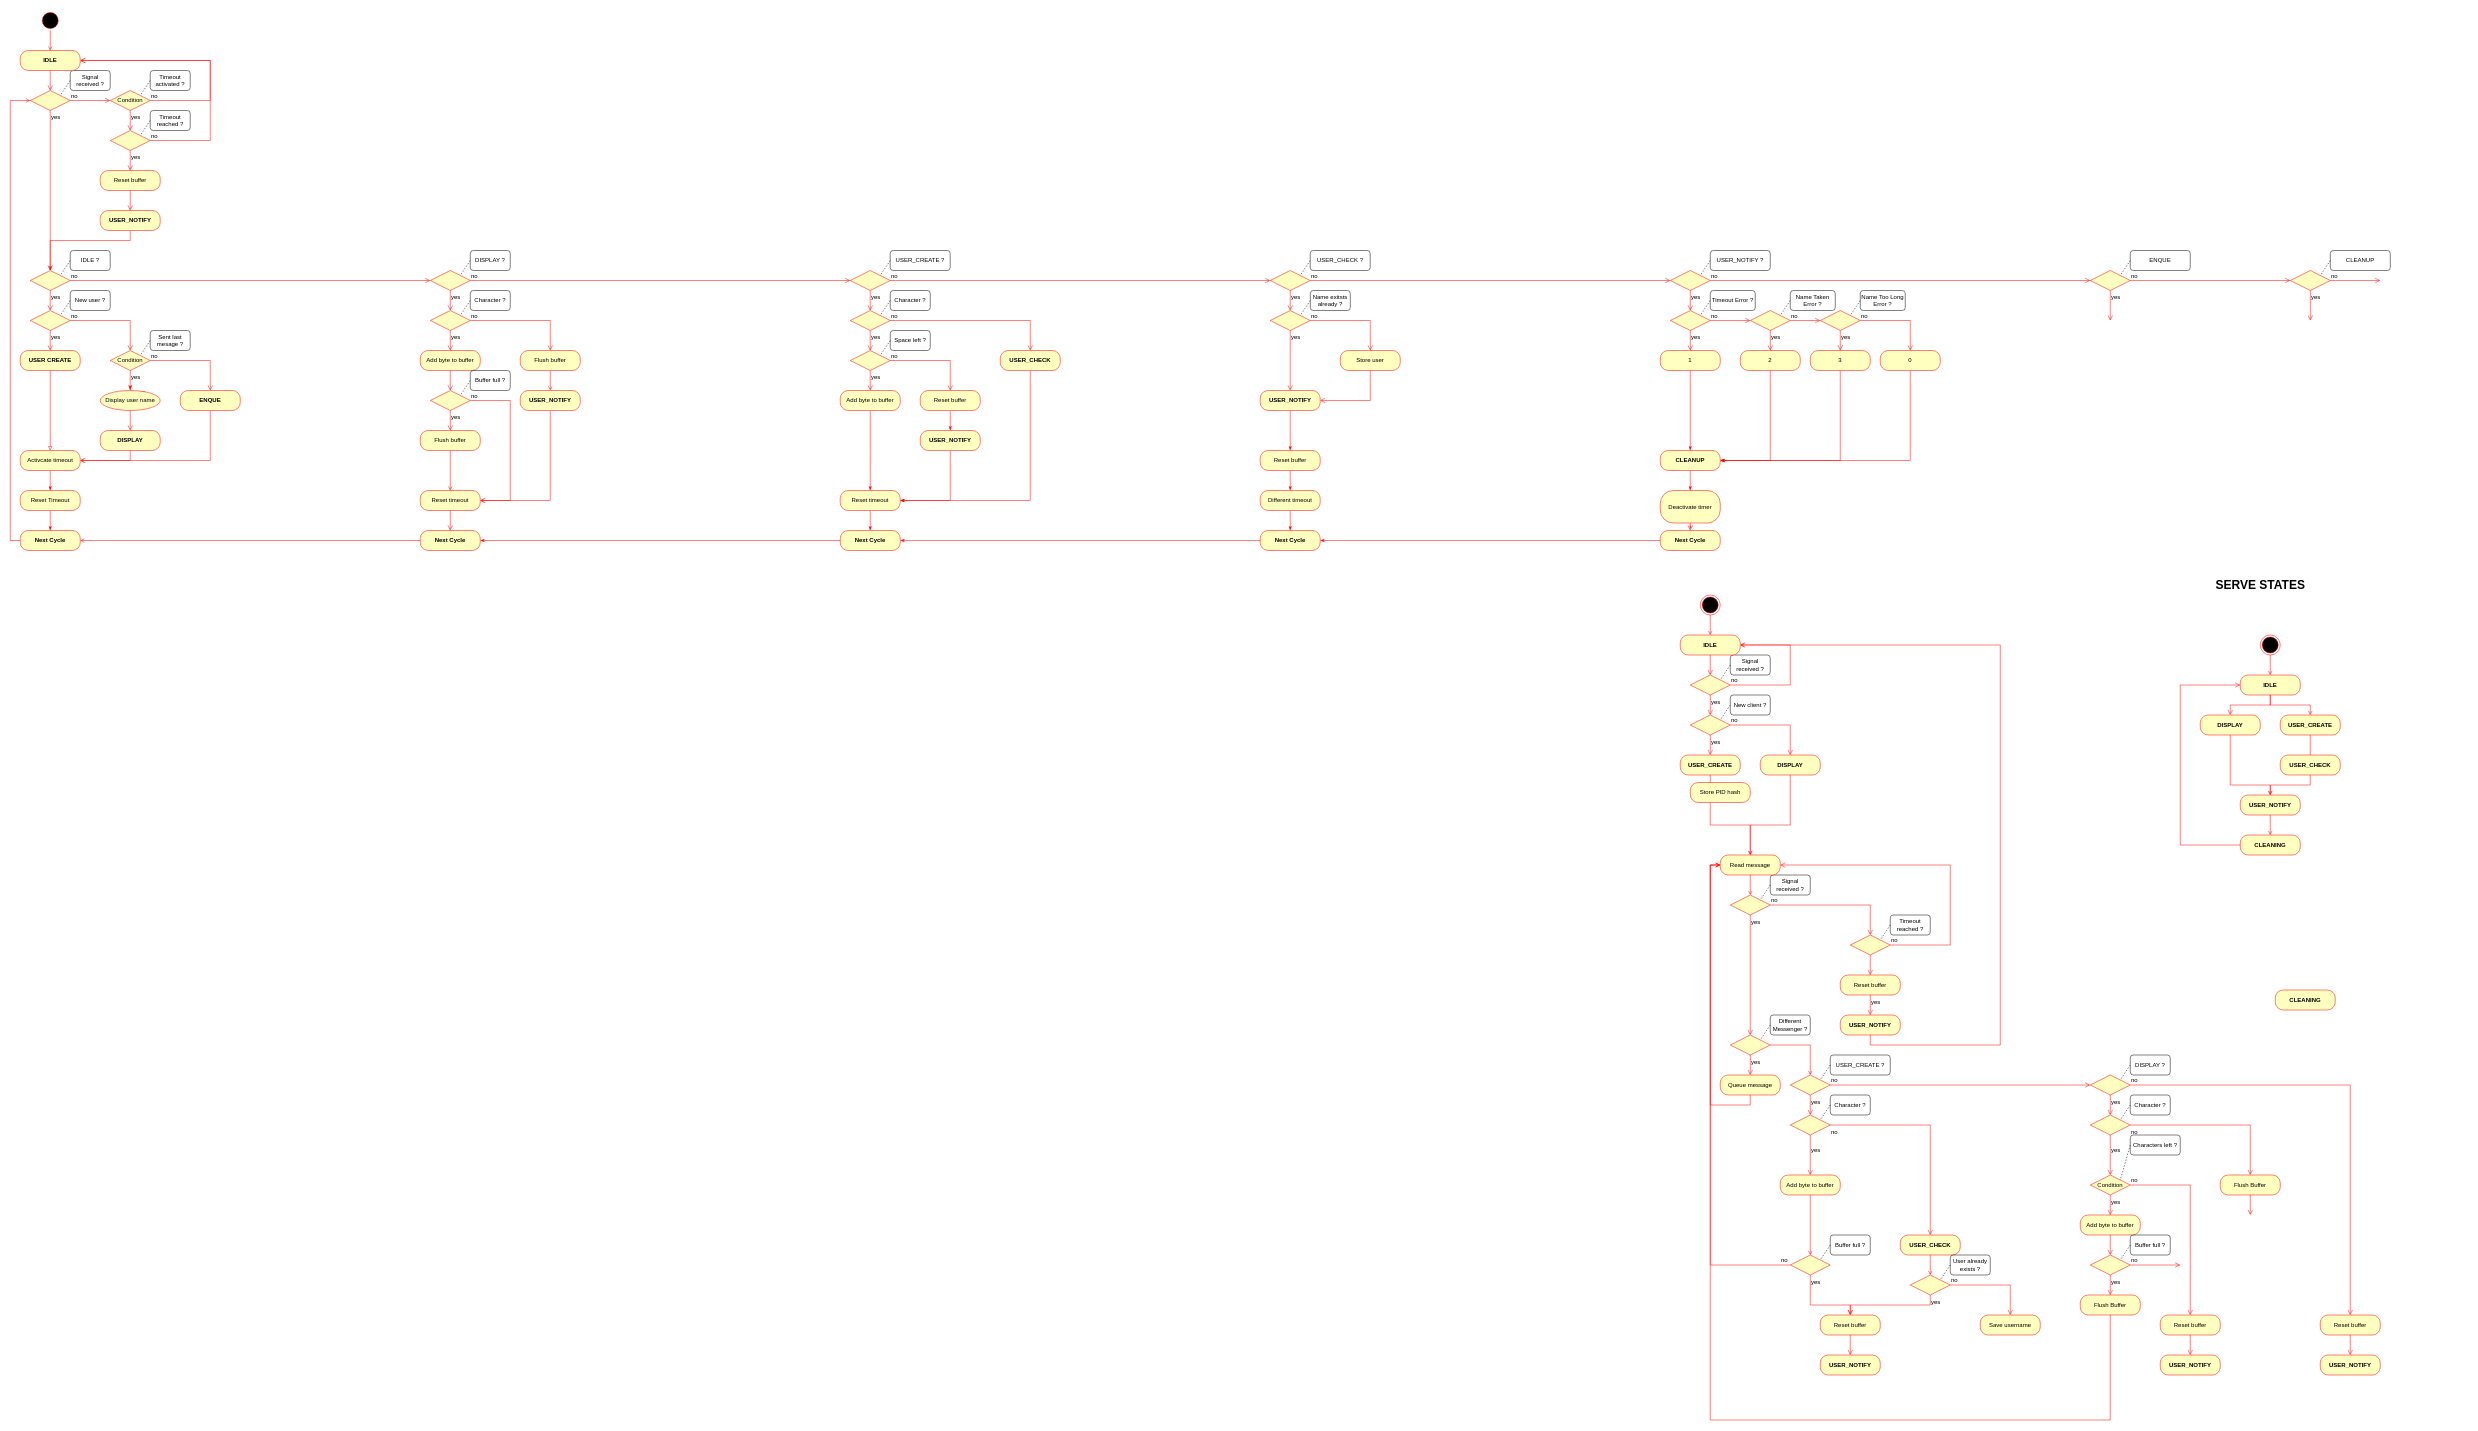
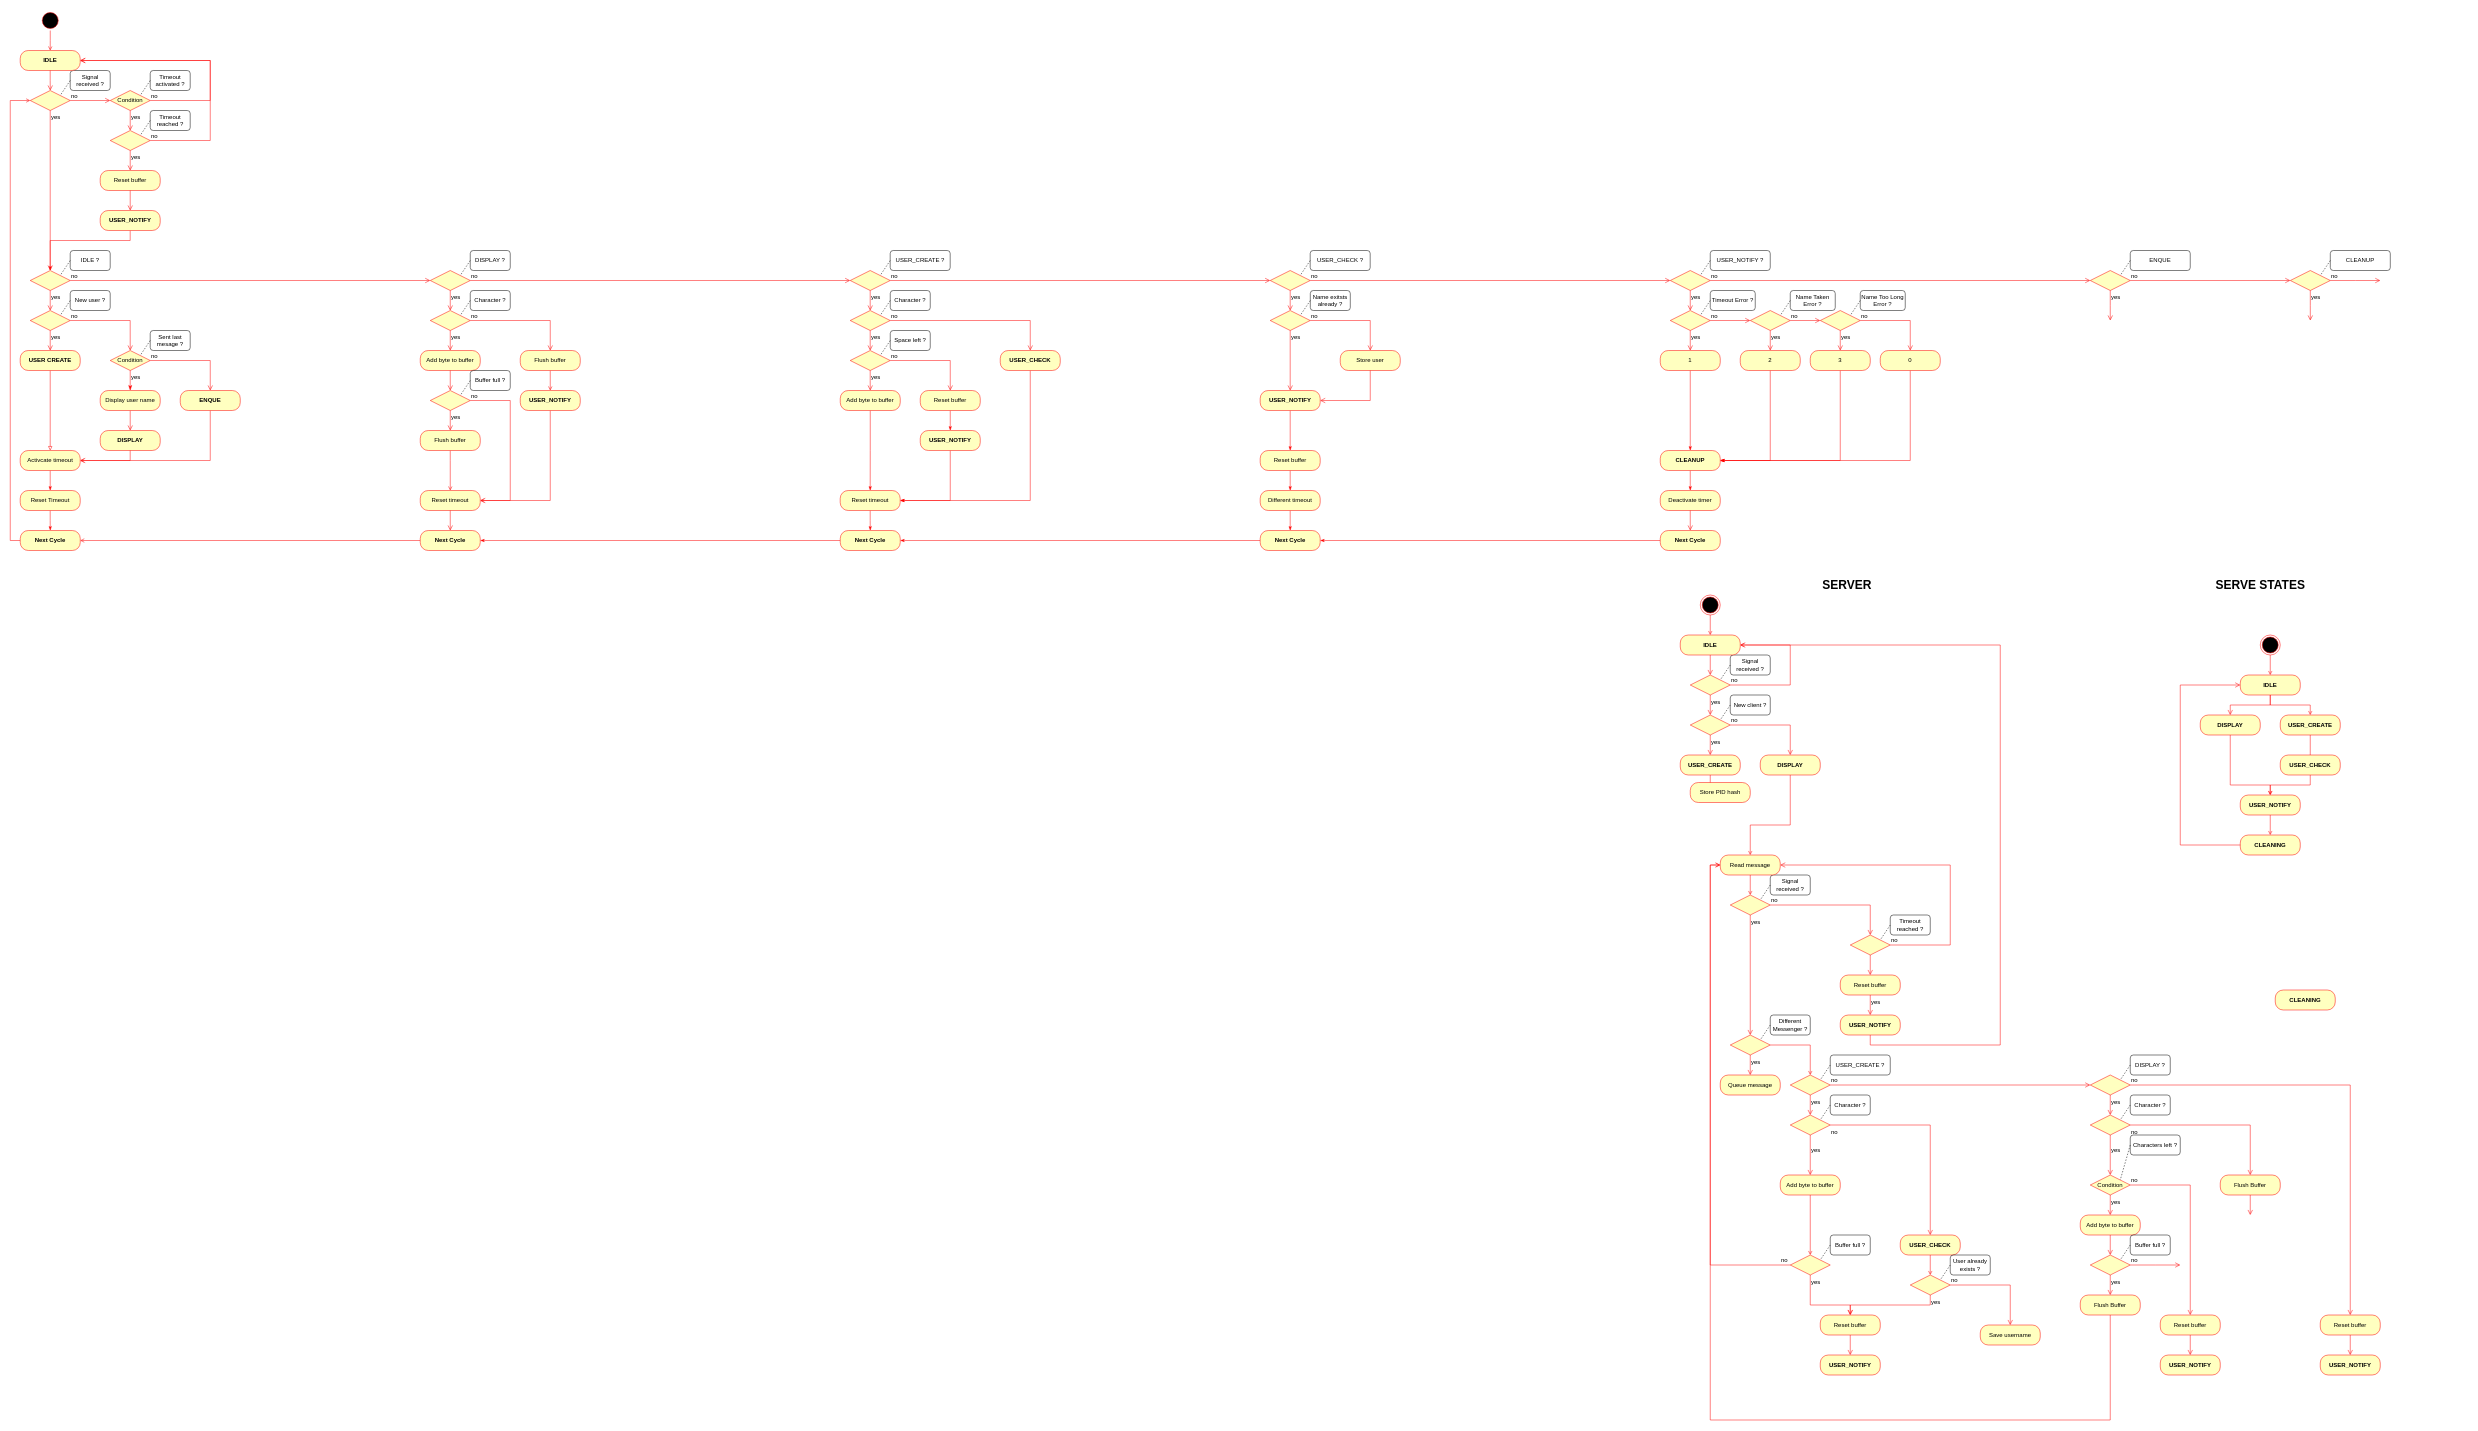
(130, 400) -> (130, 400)
(1690, 507) -> (1690, 500)
none -> (1847, 585)
(1718, 825) -> none
(1736, 1105) -> none
(2010, 1325) -> (2010, 1335)
